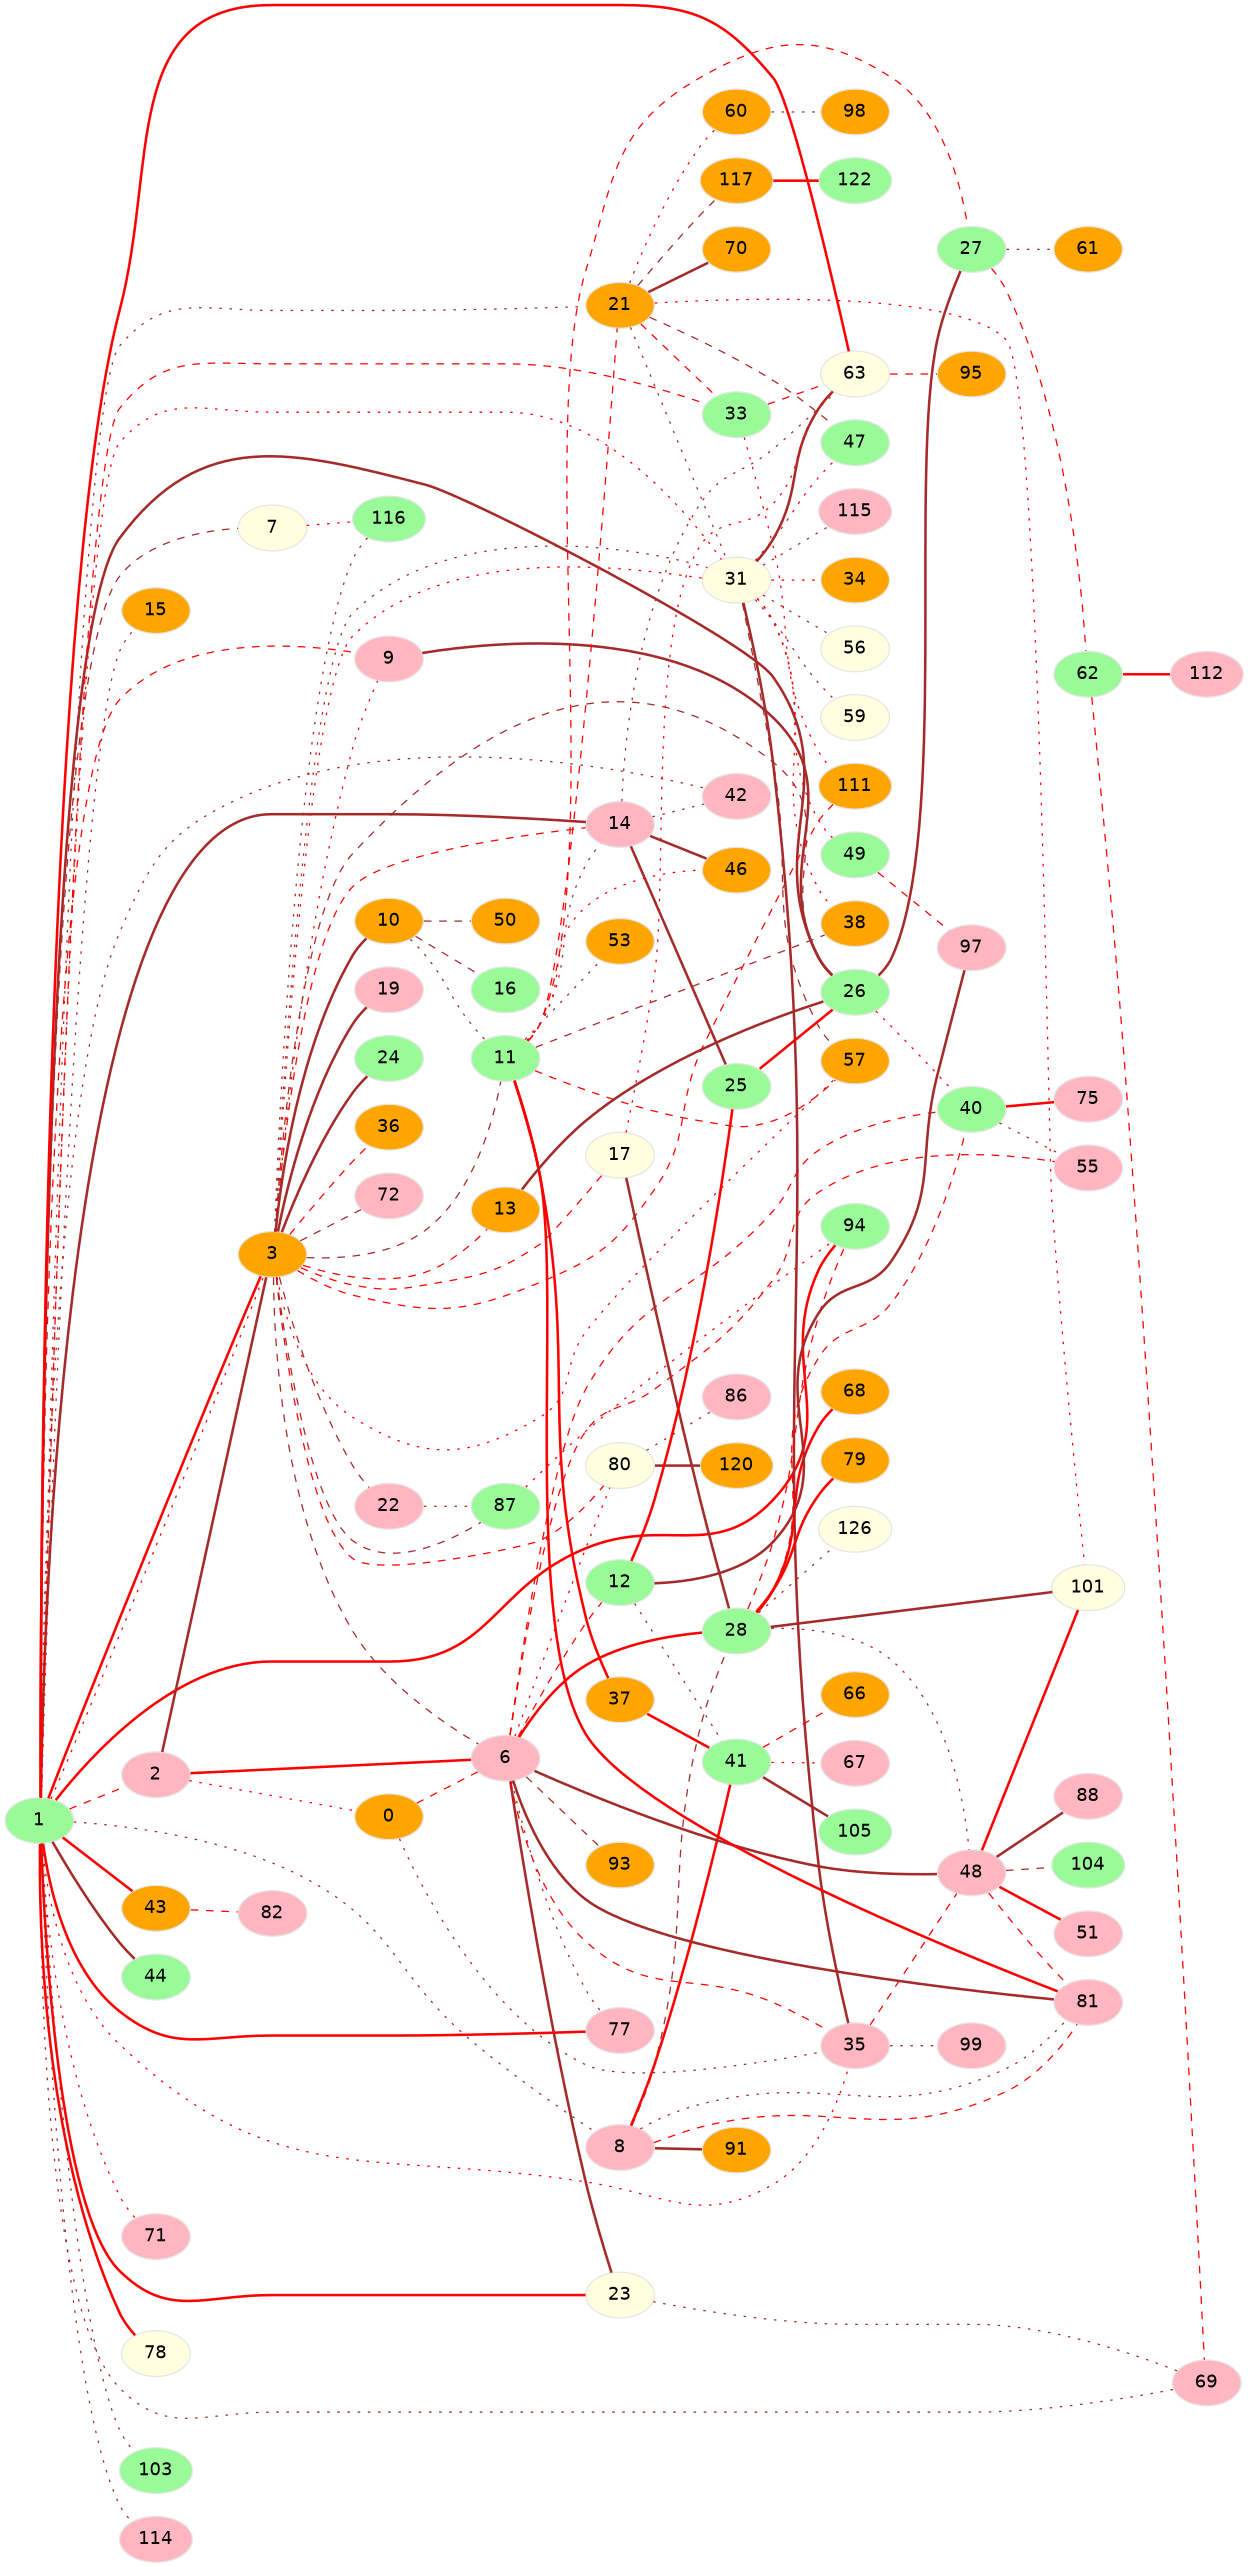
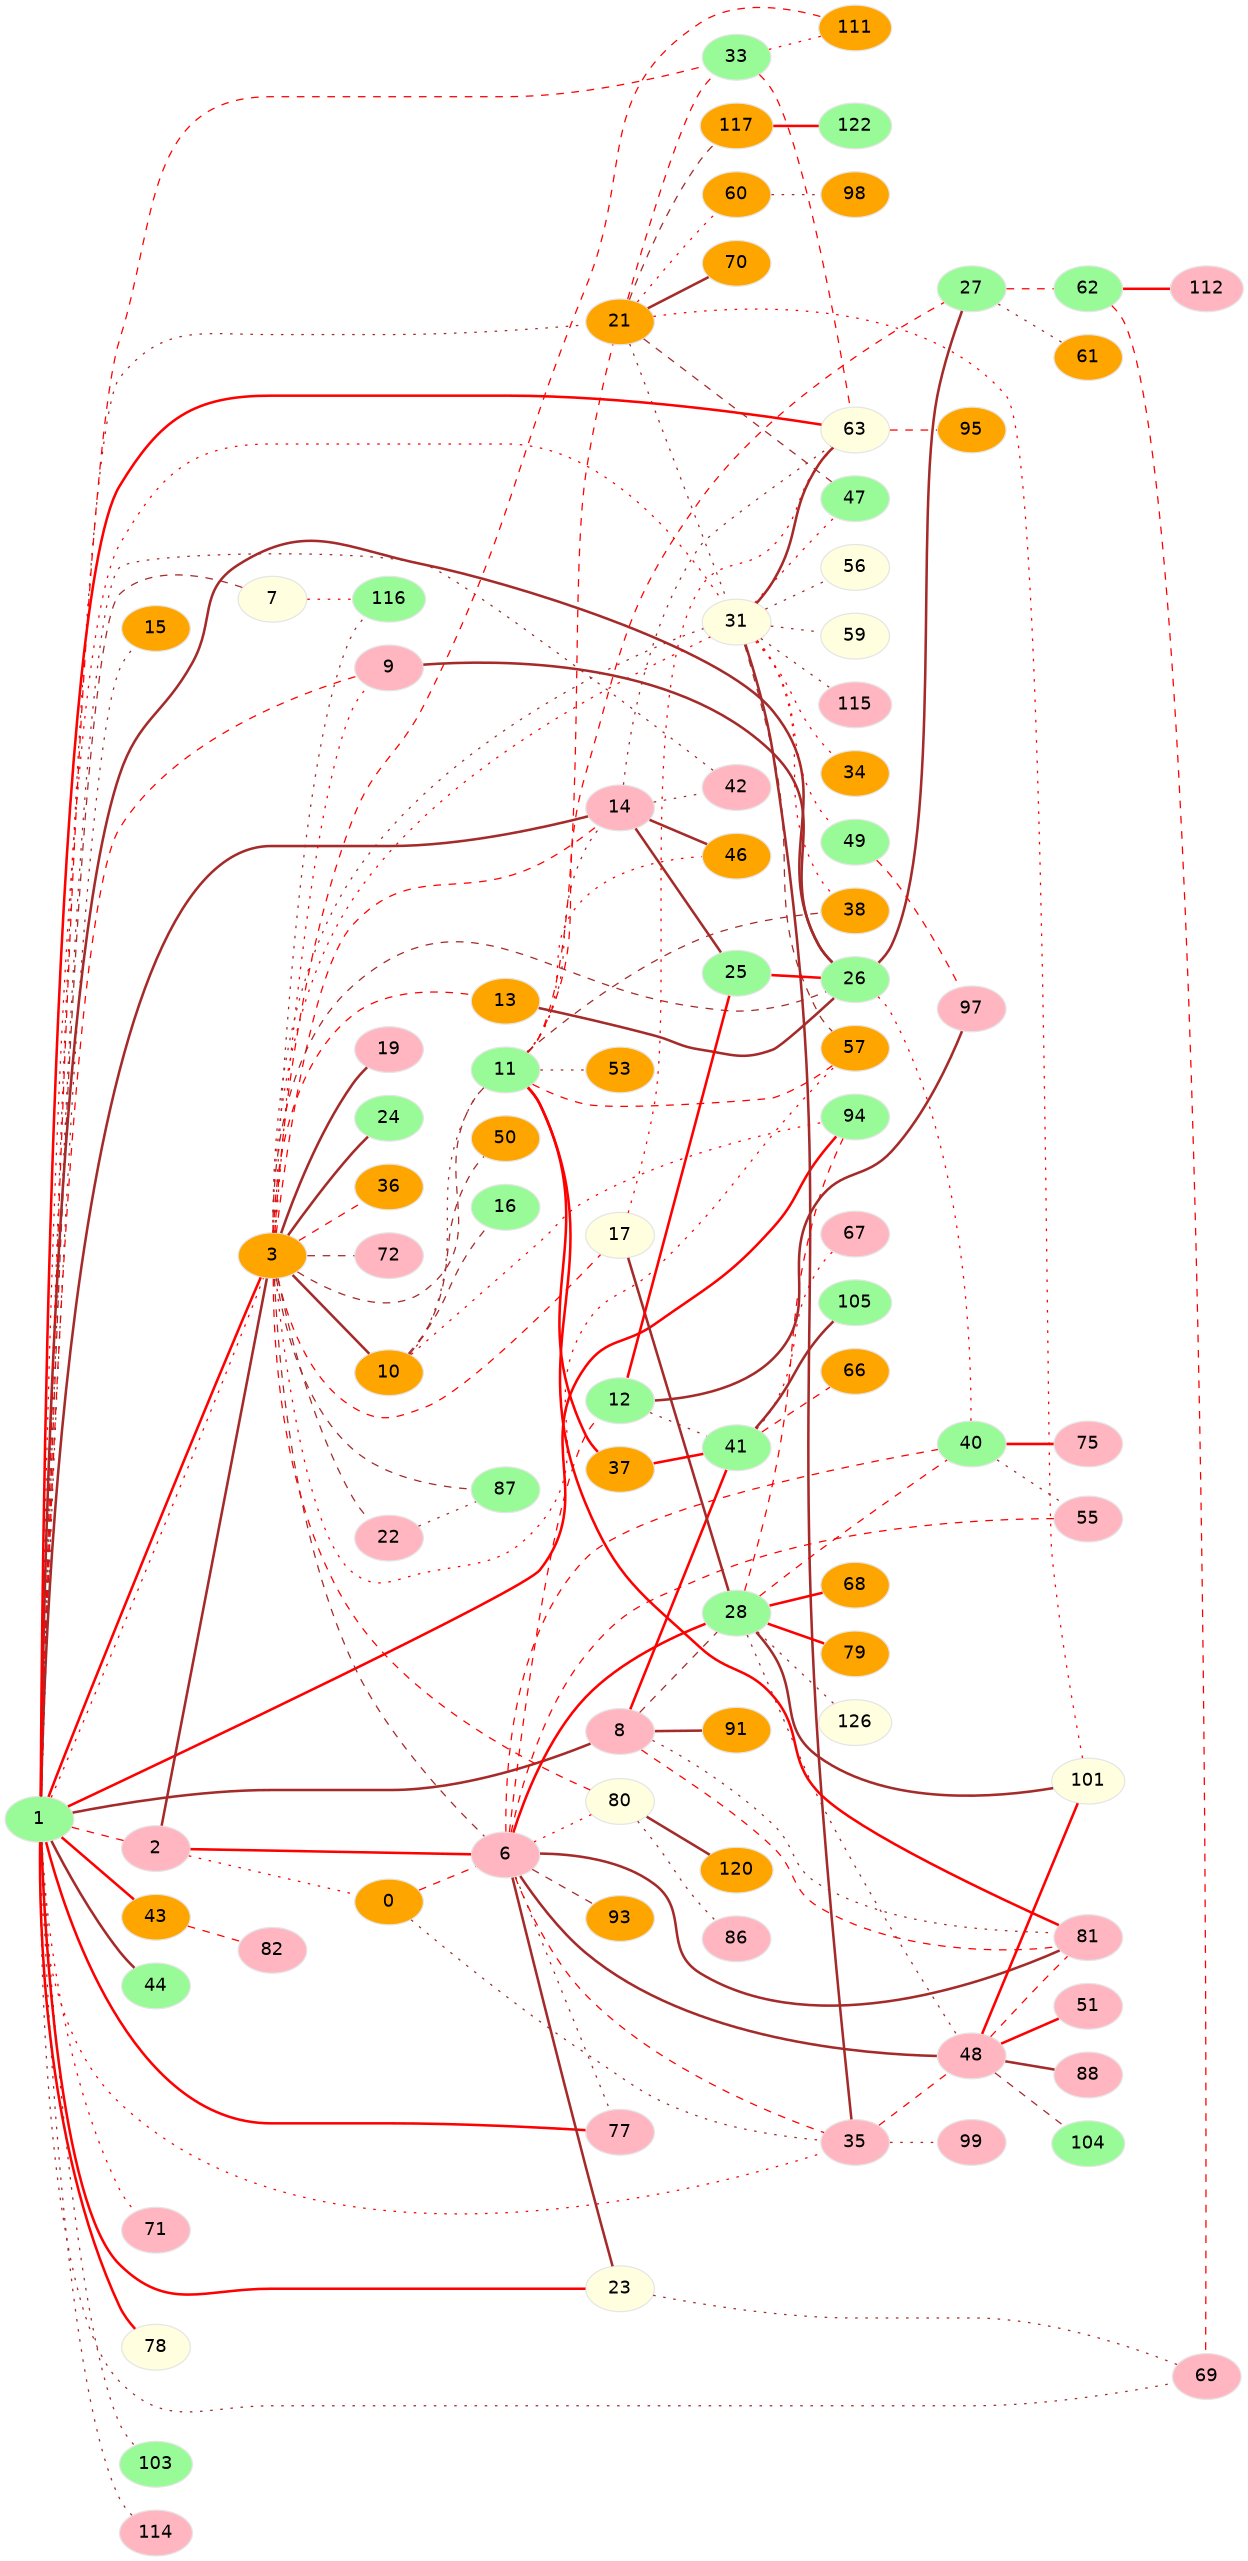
(682, 1354) -> (593, 1197)
(365, 1921) -> (334, 1790)
